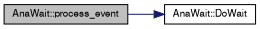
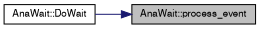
(141, 14) -> (108, 14)
